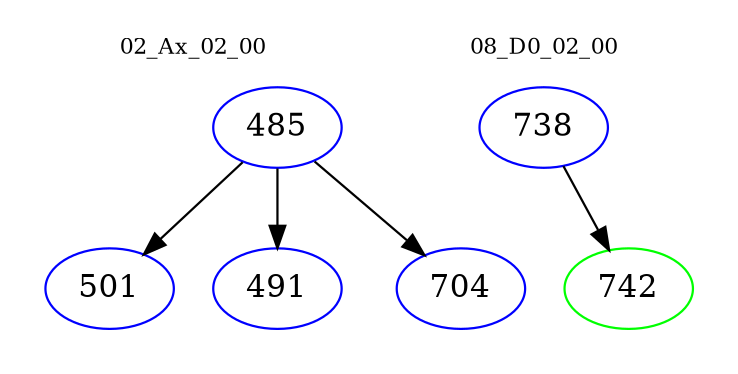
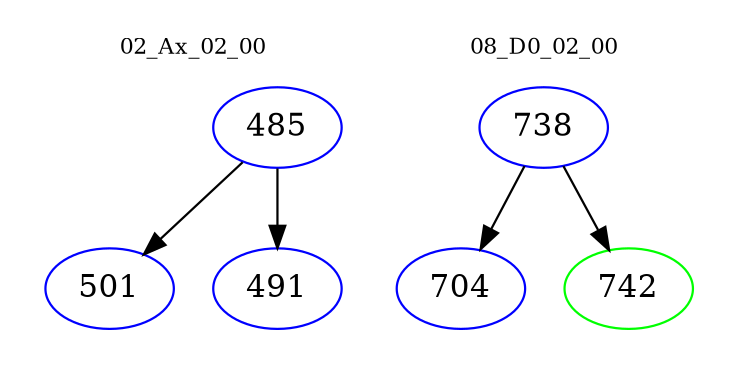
(345, 187) -> (508, 198)
